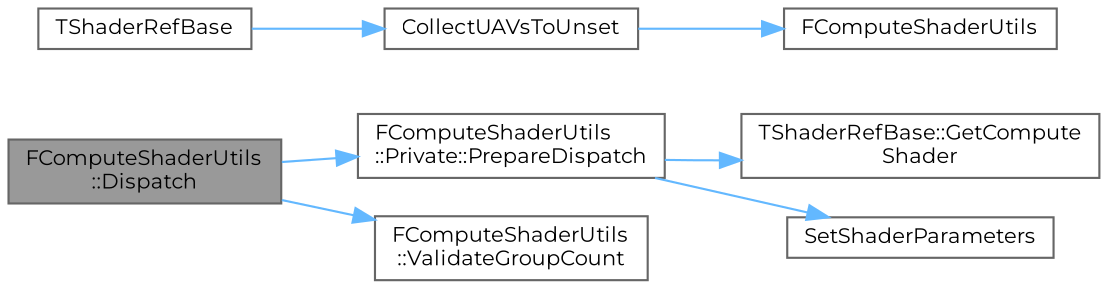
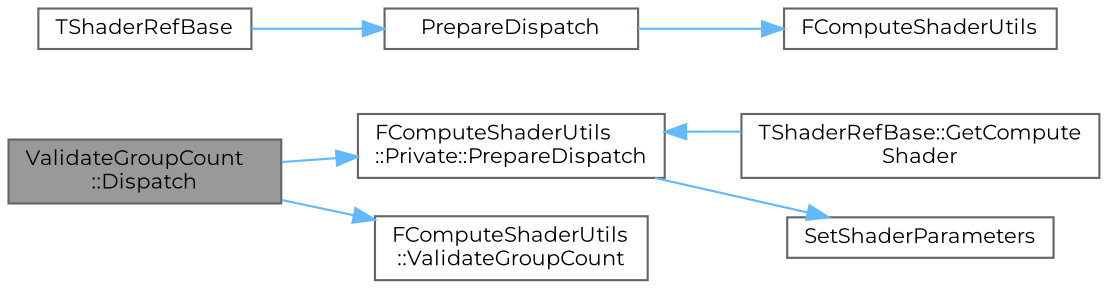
(511, 29) -> (511, 29)
(692, 160) -> (714, 132)
(145, 172) -> (145, 172)
